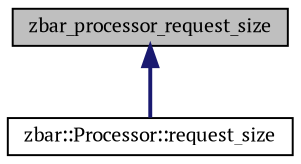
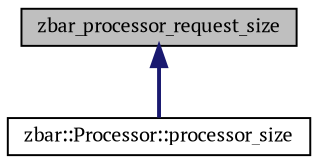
(150, 137) -> (159, 137)
